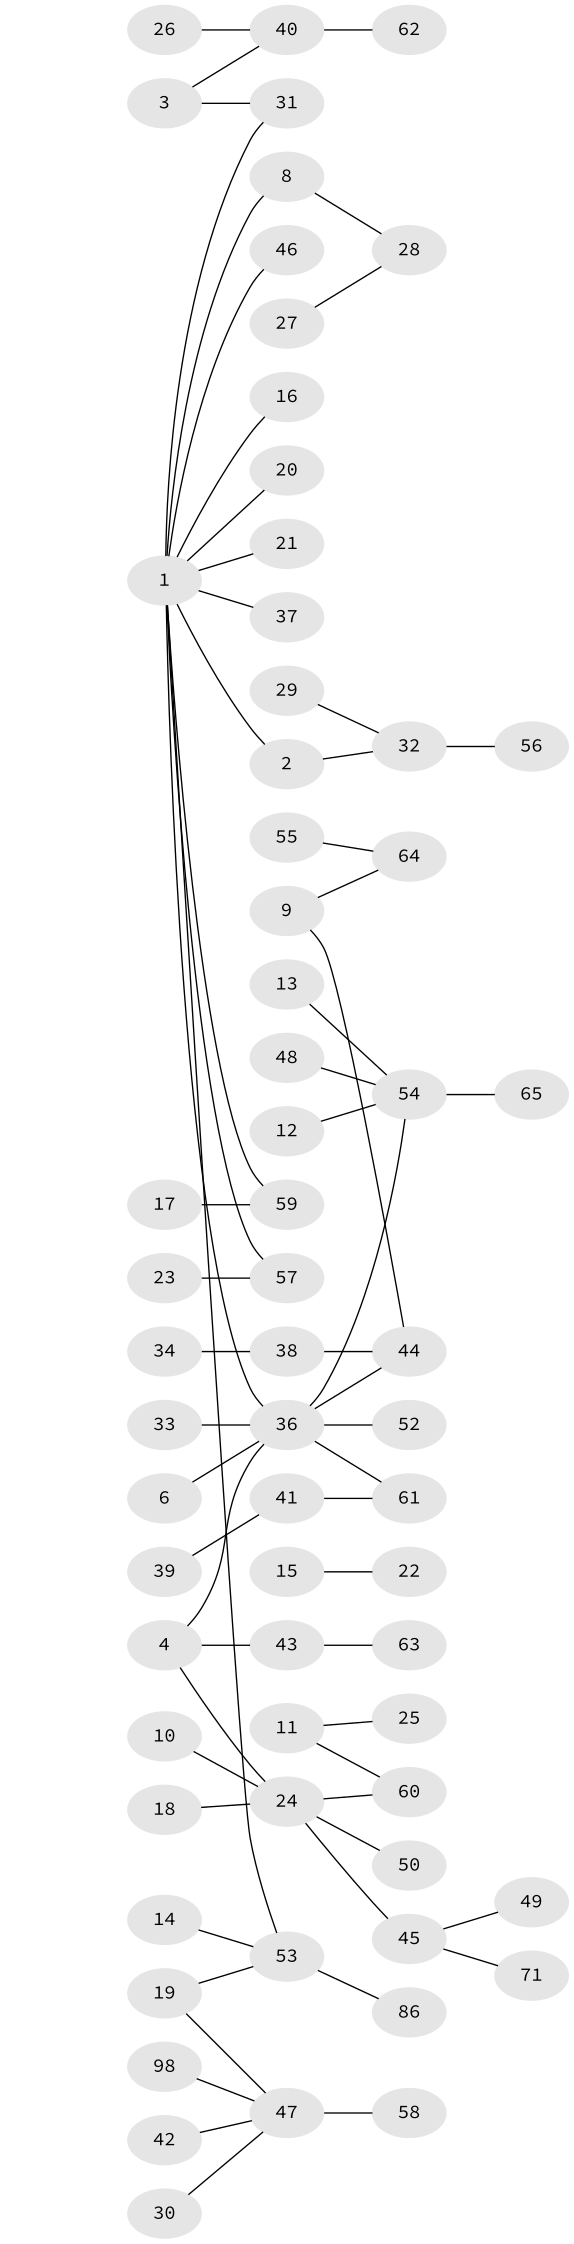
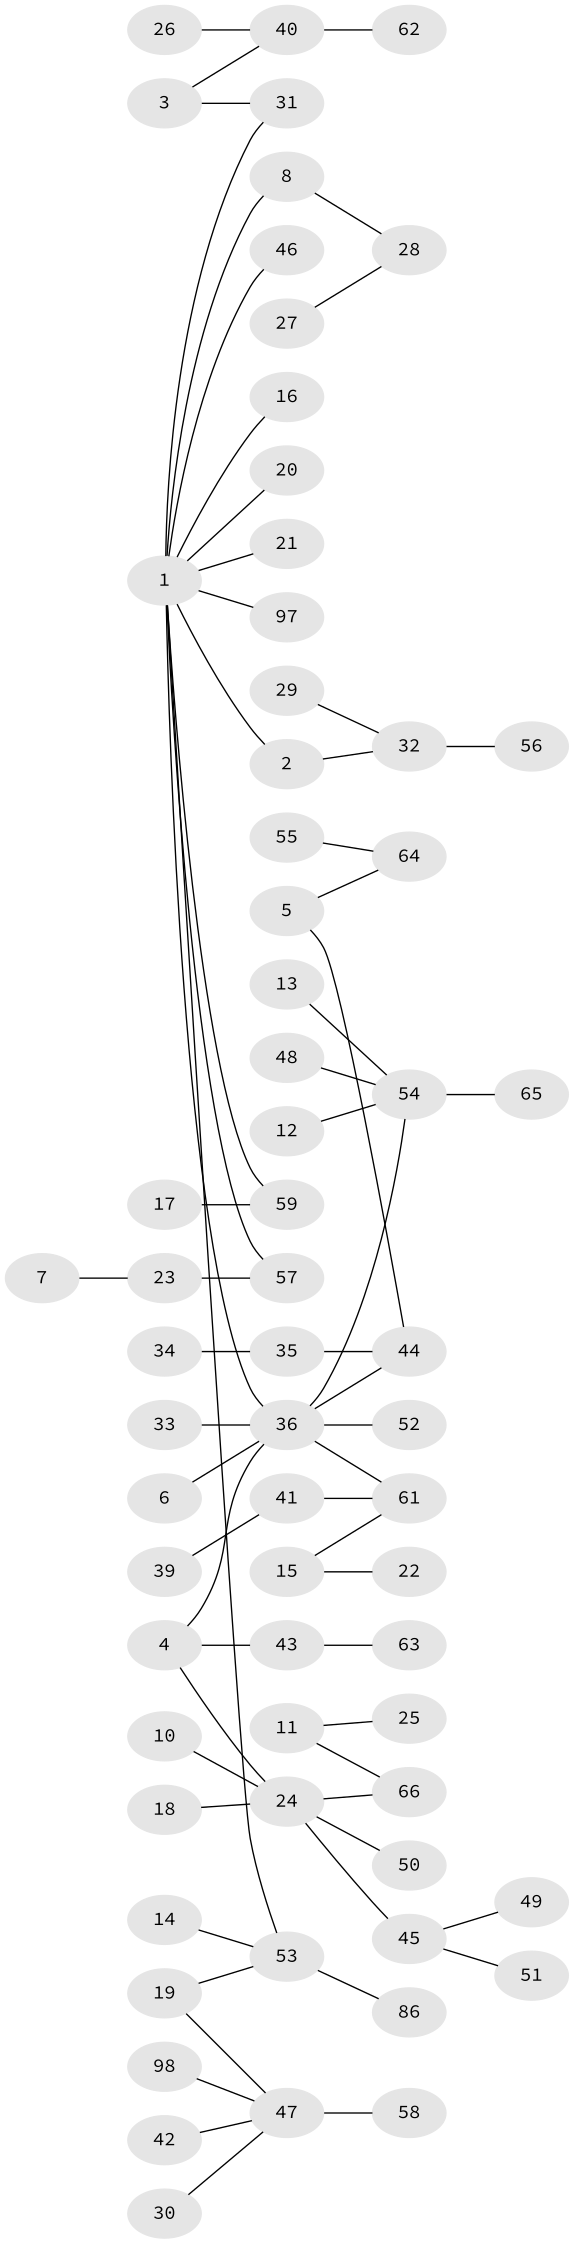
(287, 617) -> (287, 617)
(287, 911) -> (287, 911)
none -> (42, 1278)
(287, 1352) -> (287, 1352)
none -> (348, 1535)
(409, 1792) -> (409, 1792)
(532, 1976) -> (532, 1976)
